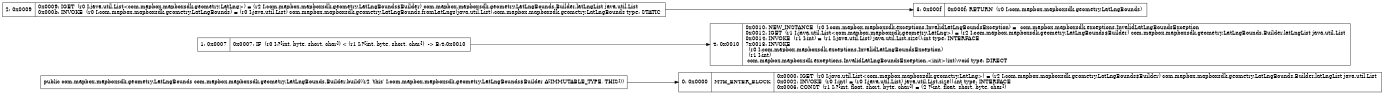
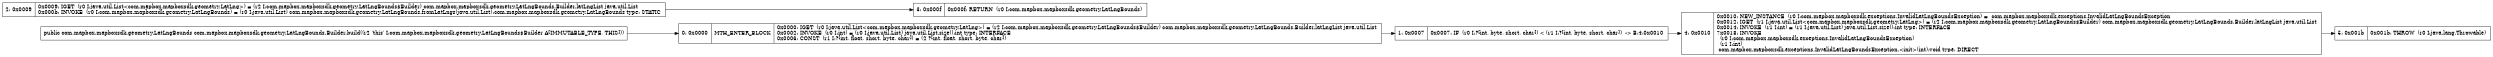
none -> (1387, 33)
none -> (2413, 33)
